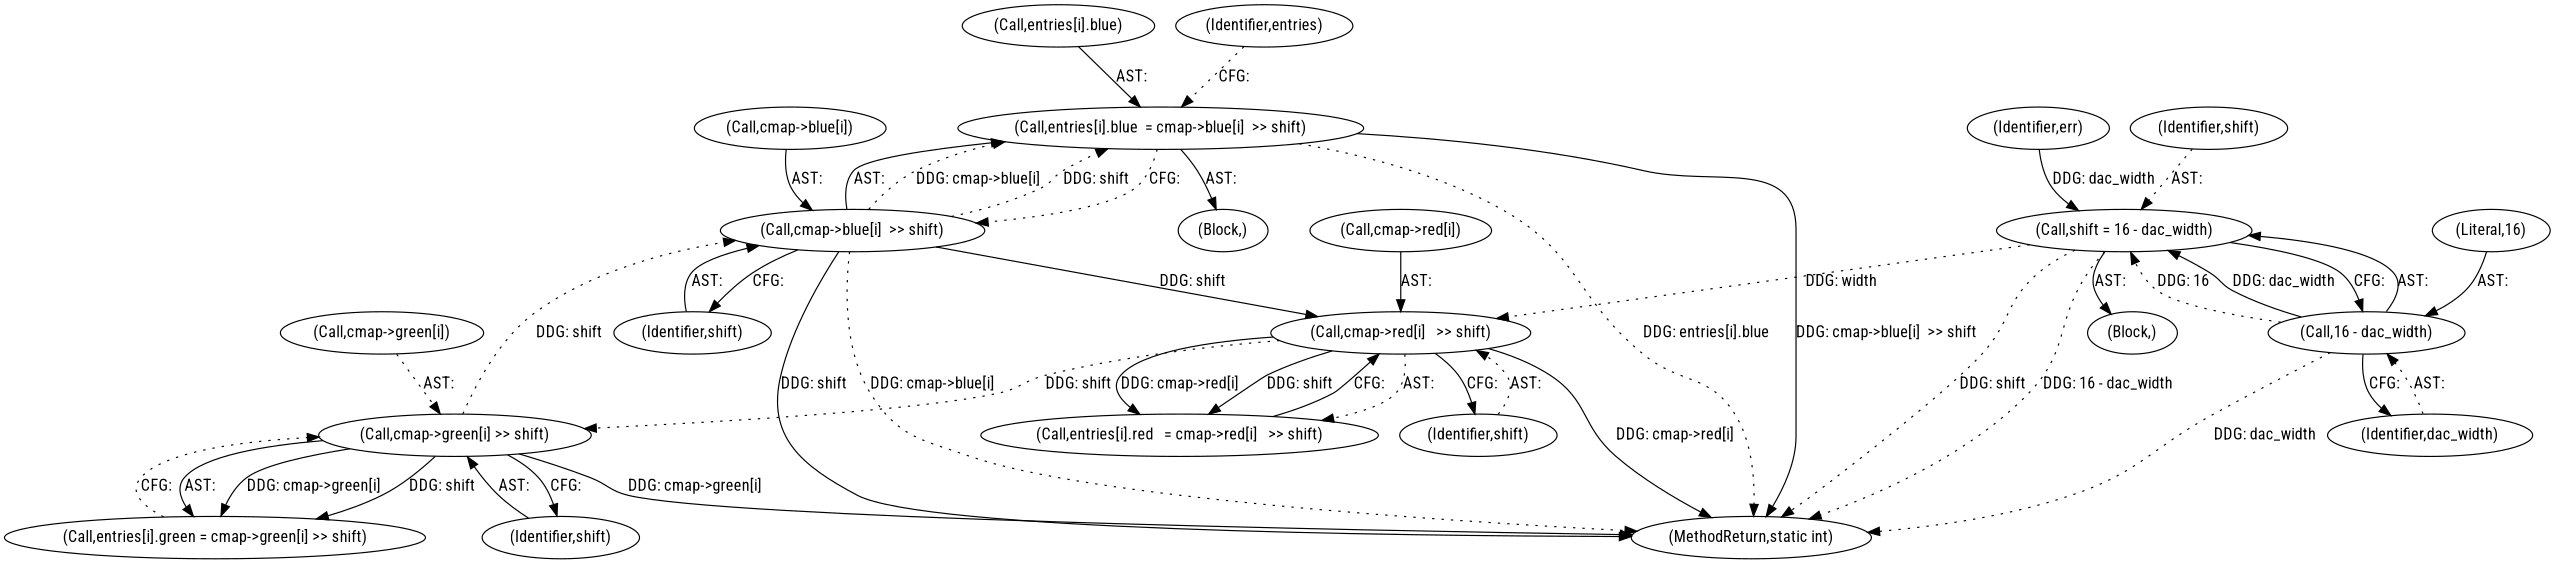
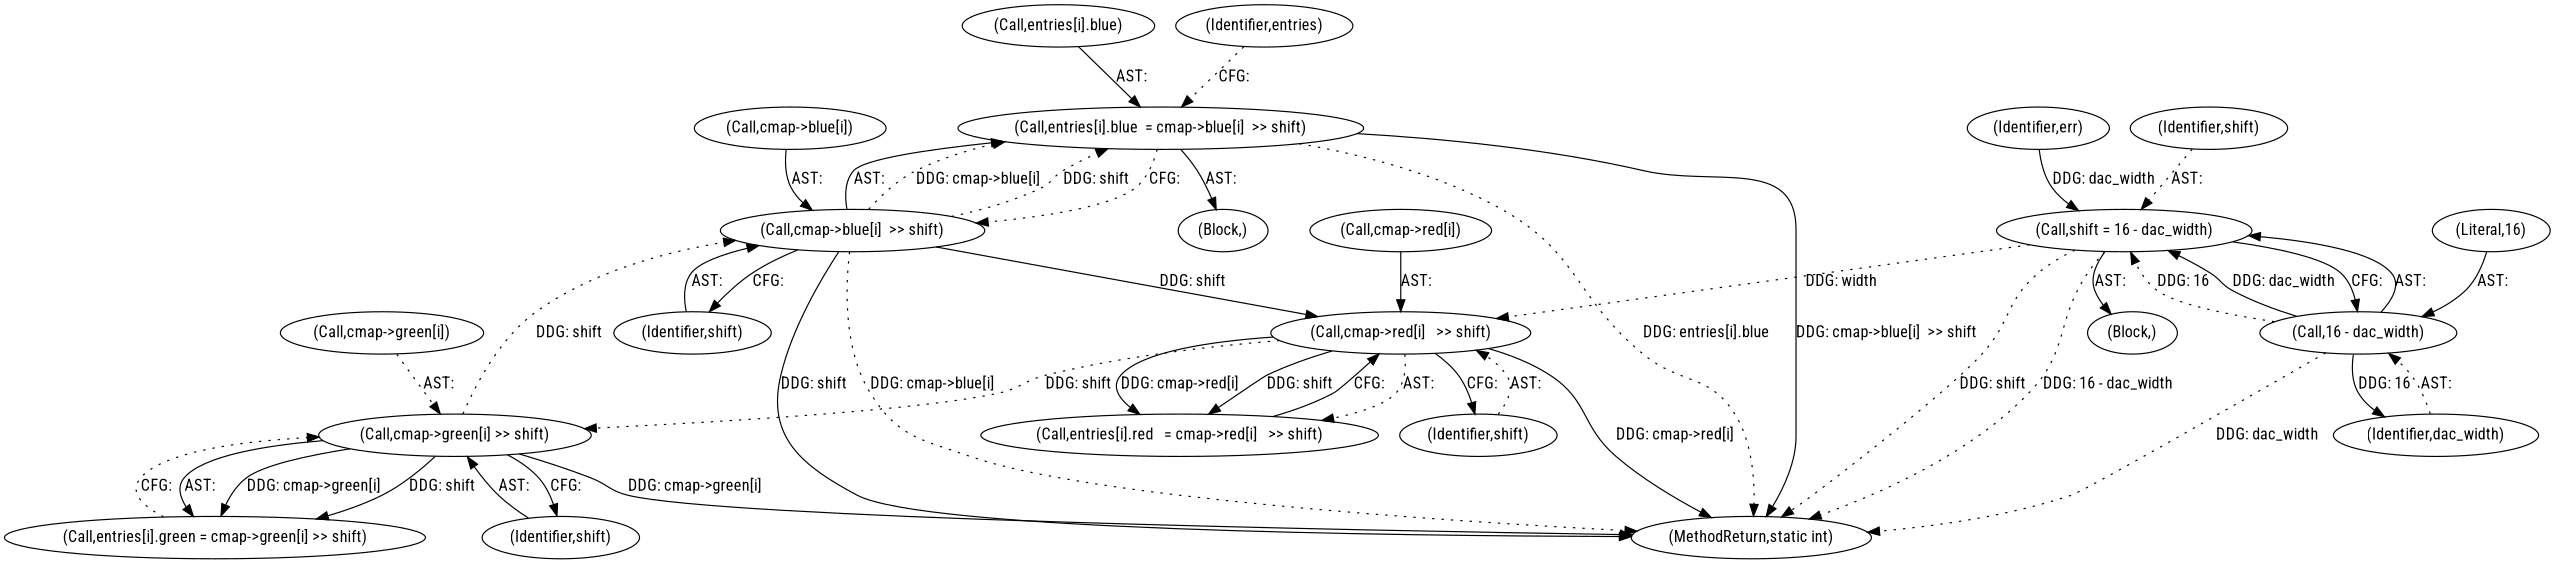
(2387, 384) -> (2385, 384)
